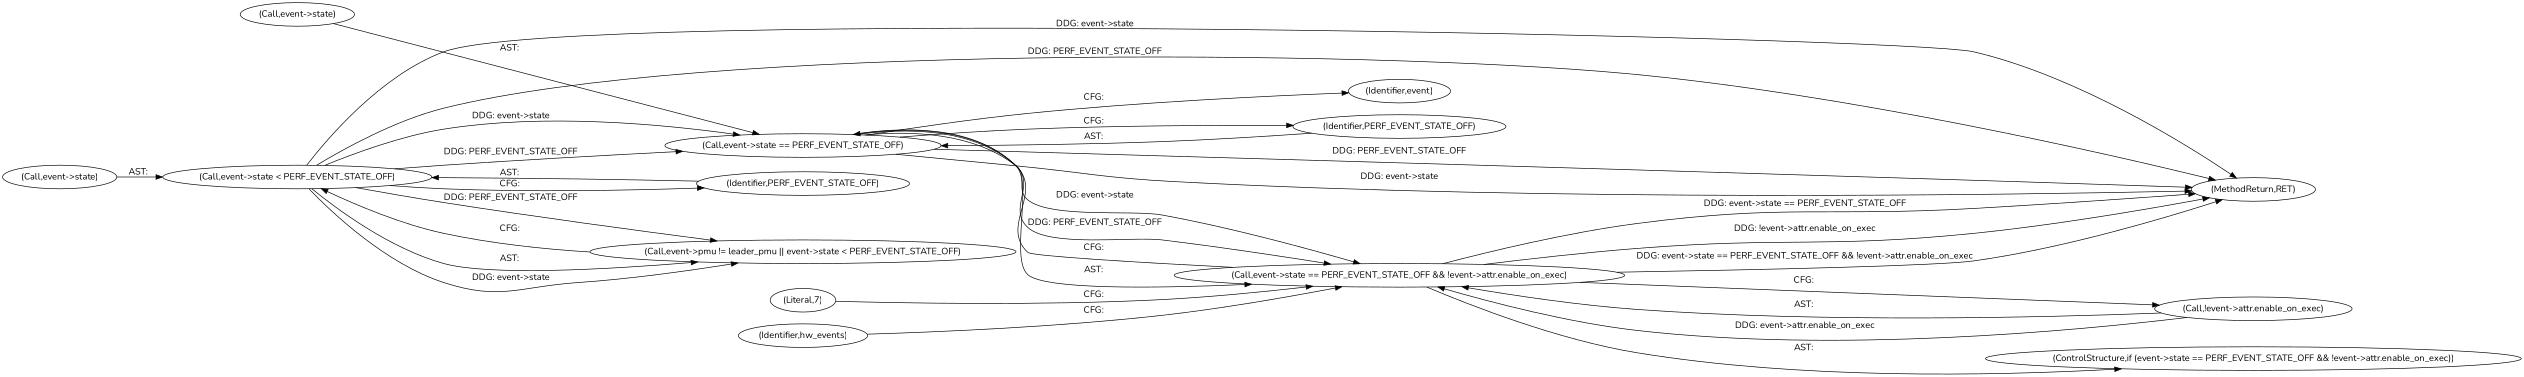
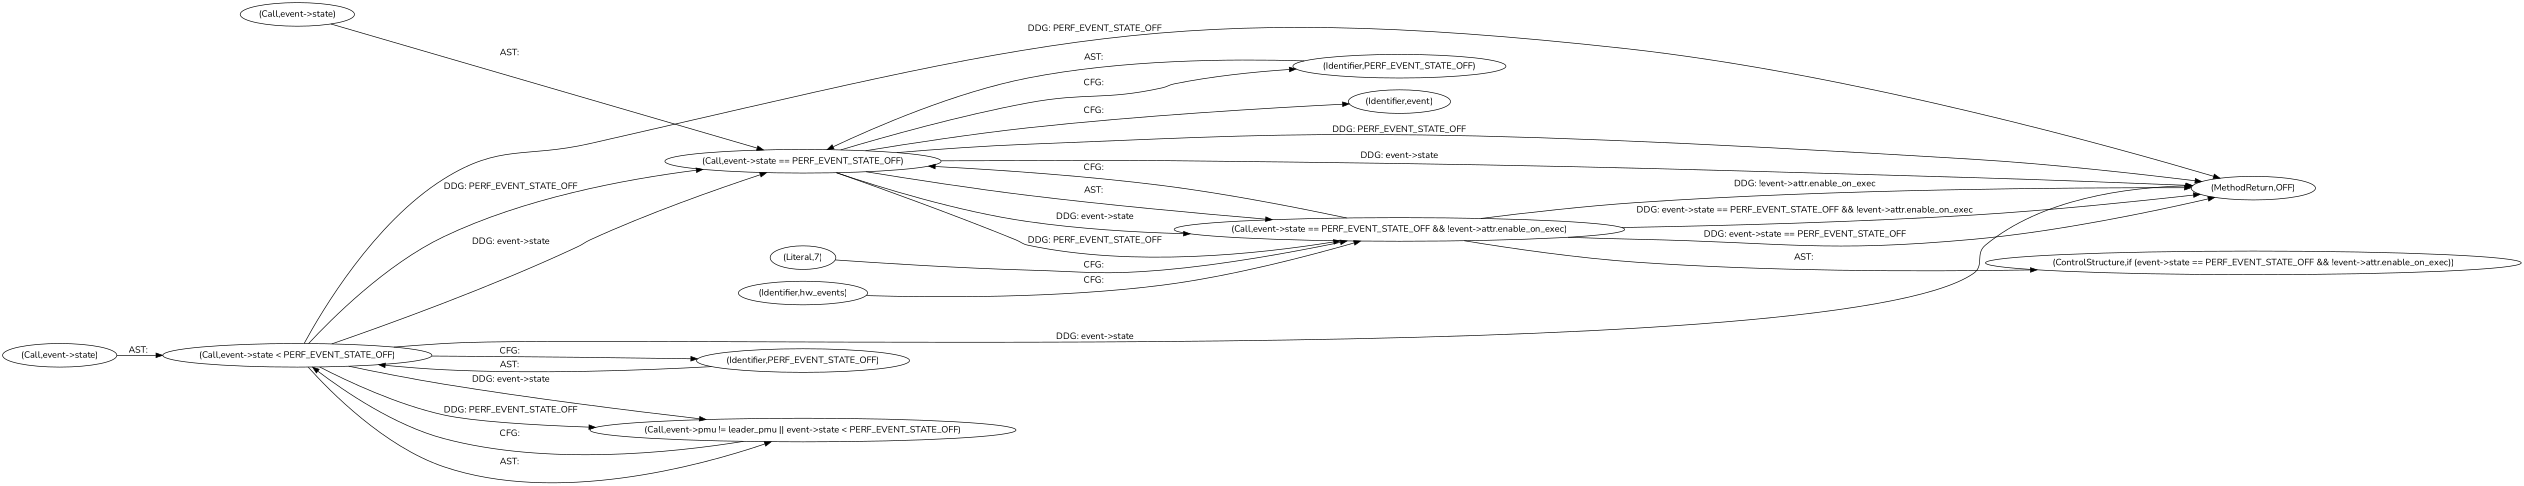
(2253, 189) -> (2253, 188)
(2253, 309) -> none
